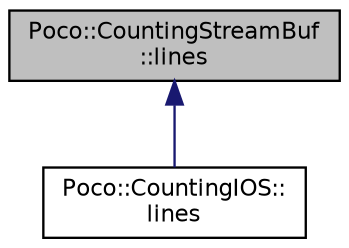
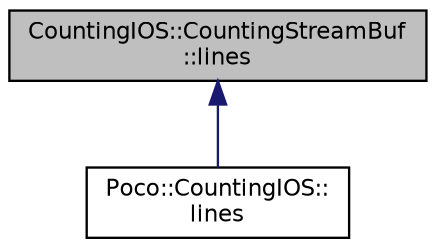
(175, 46) -> (218, 46)
